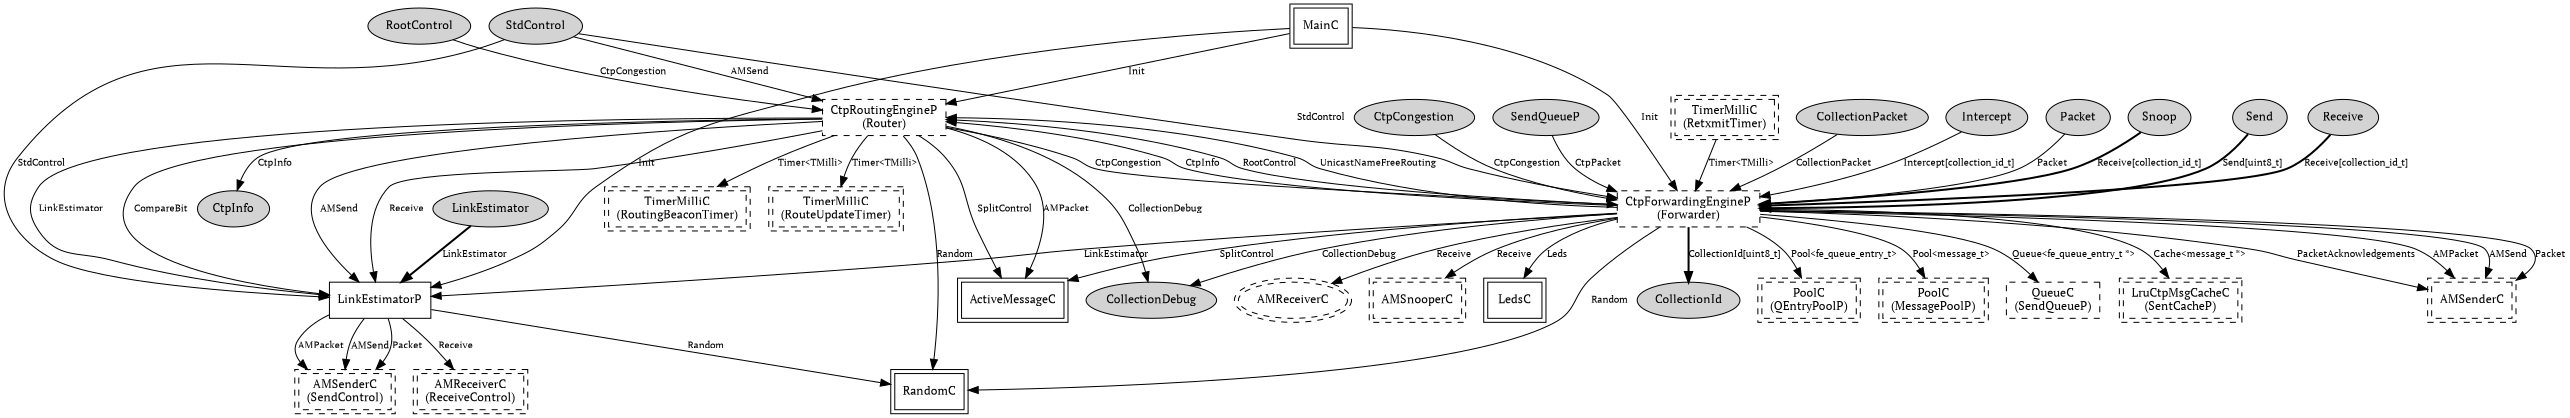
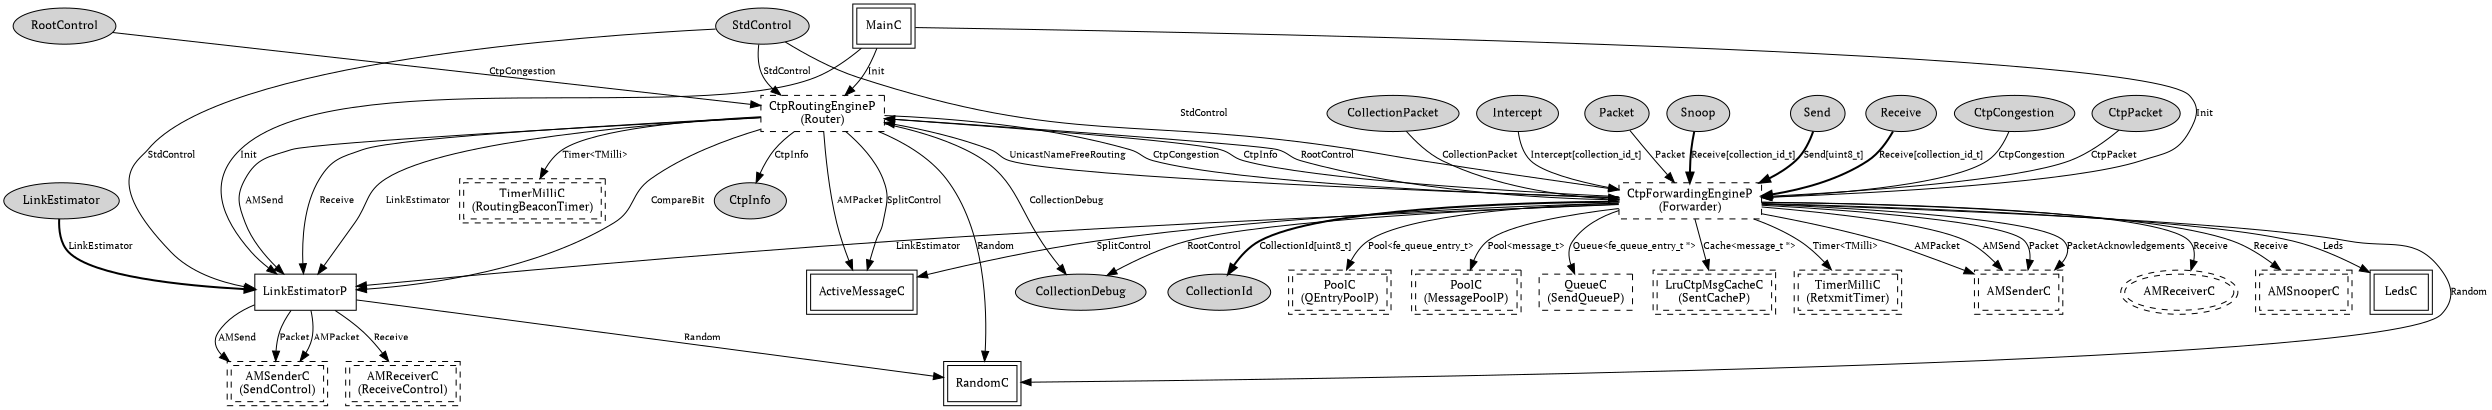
(750, 72) -> (788, 72)
(1546, 117) -> (2136, 113)
(1708, 160) -> (1792, 236)
(836, 209) -> none
(1359, 255) -> (1214, 247)
